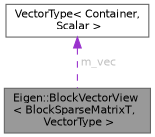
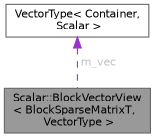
(77, 111) -> (77, 111)
